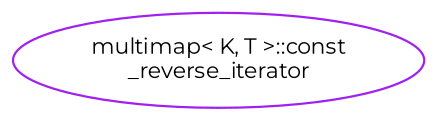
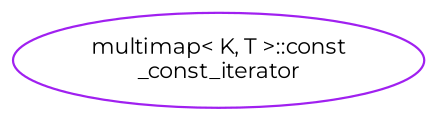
(219, 60) -> (219, 60)
